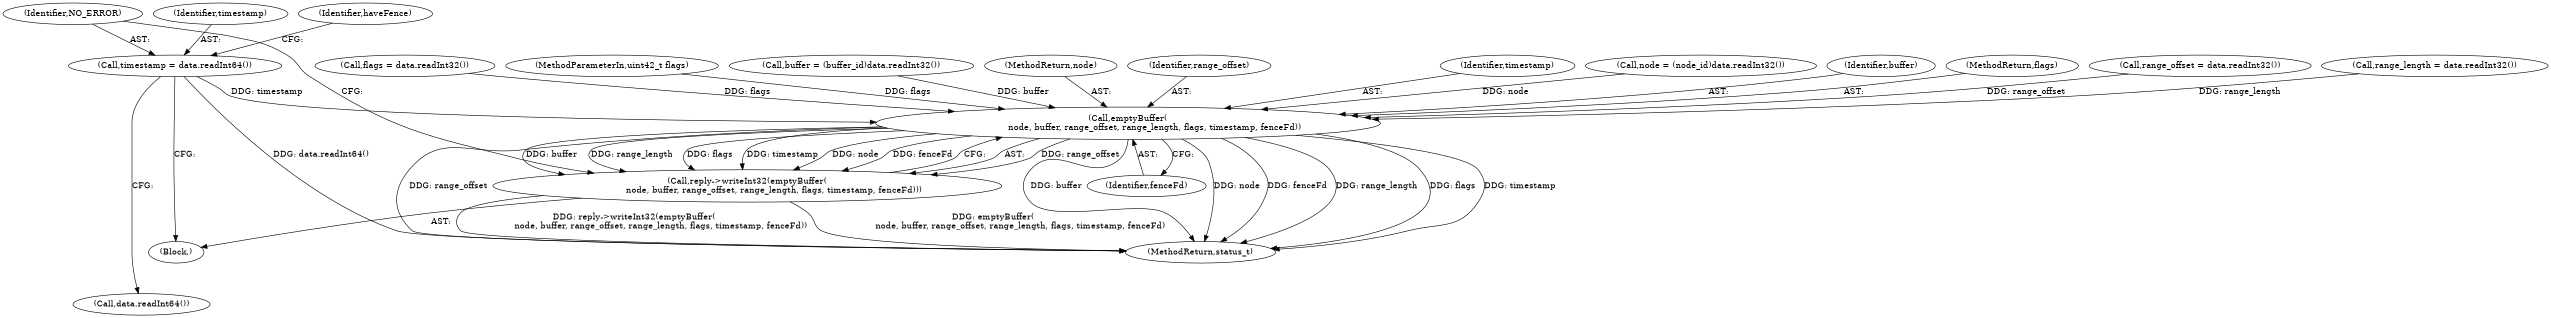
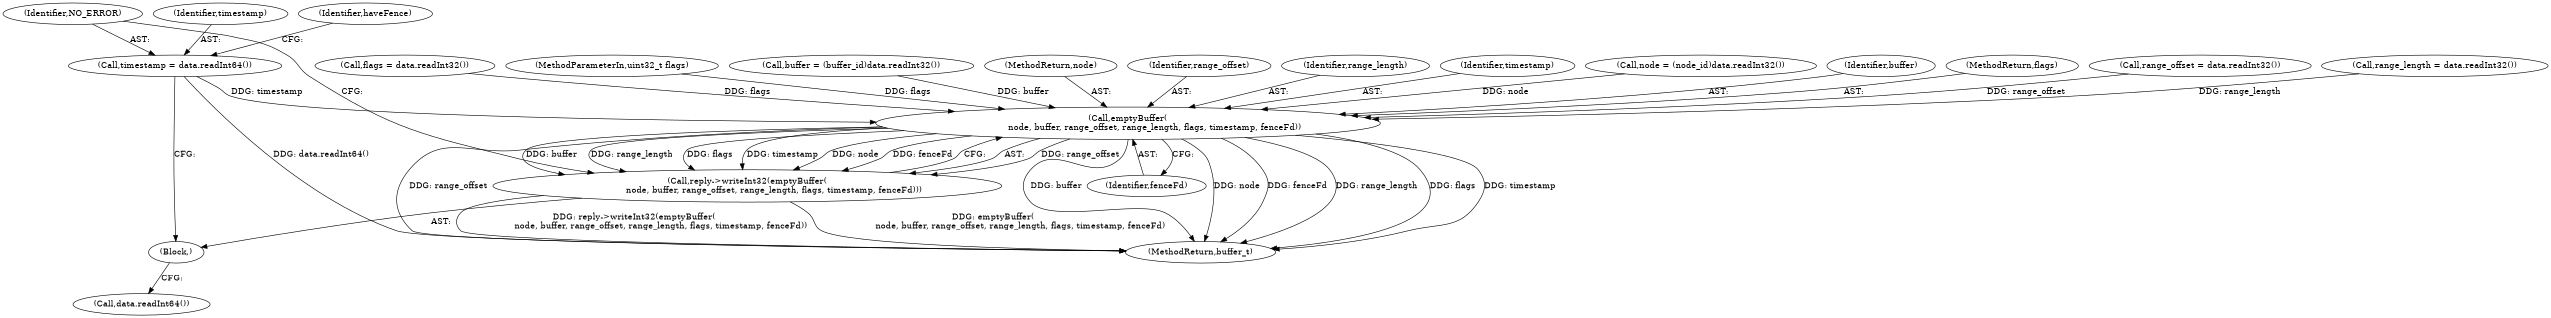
(612, 66) -> (612, 66)
none -> (1356, 66)
(132, 177) -> (161, 276)
(1201, 252) -> (1201, 252)
